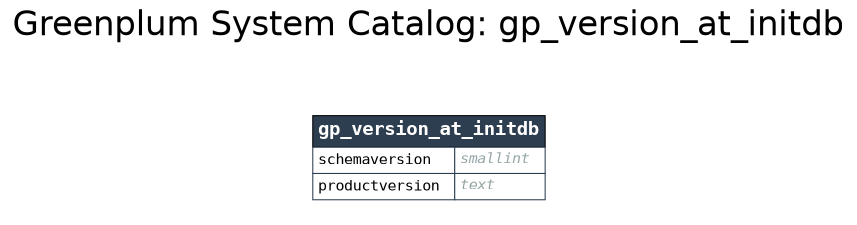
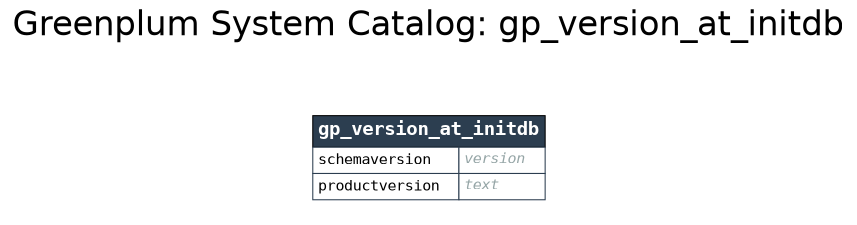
(495, 159) -> (495, 159)
